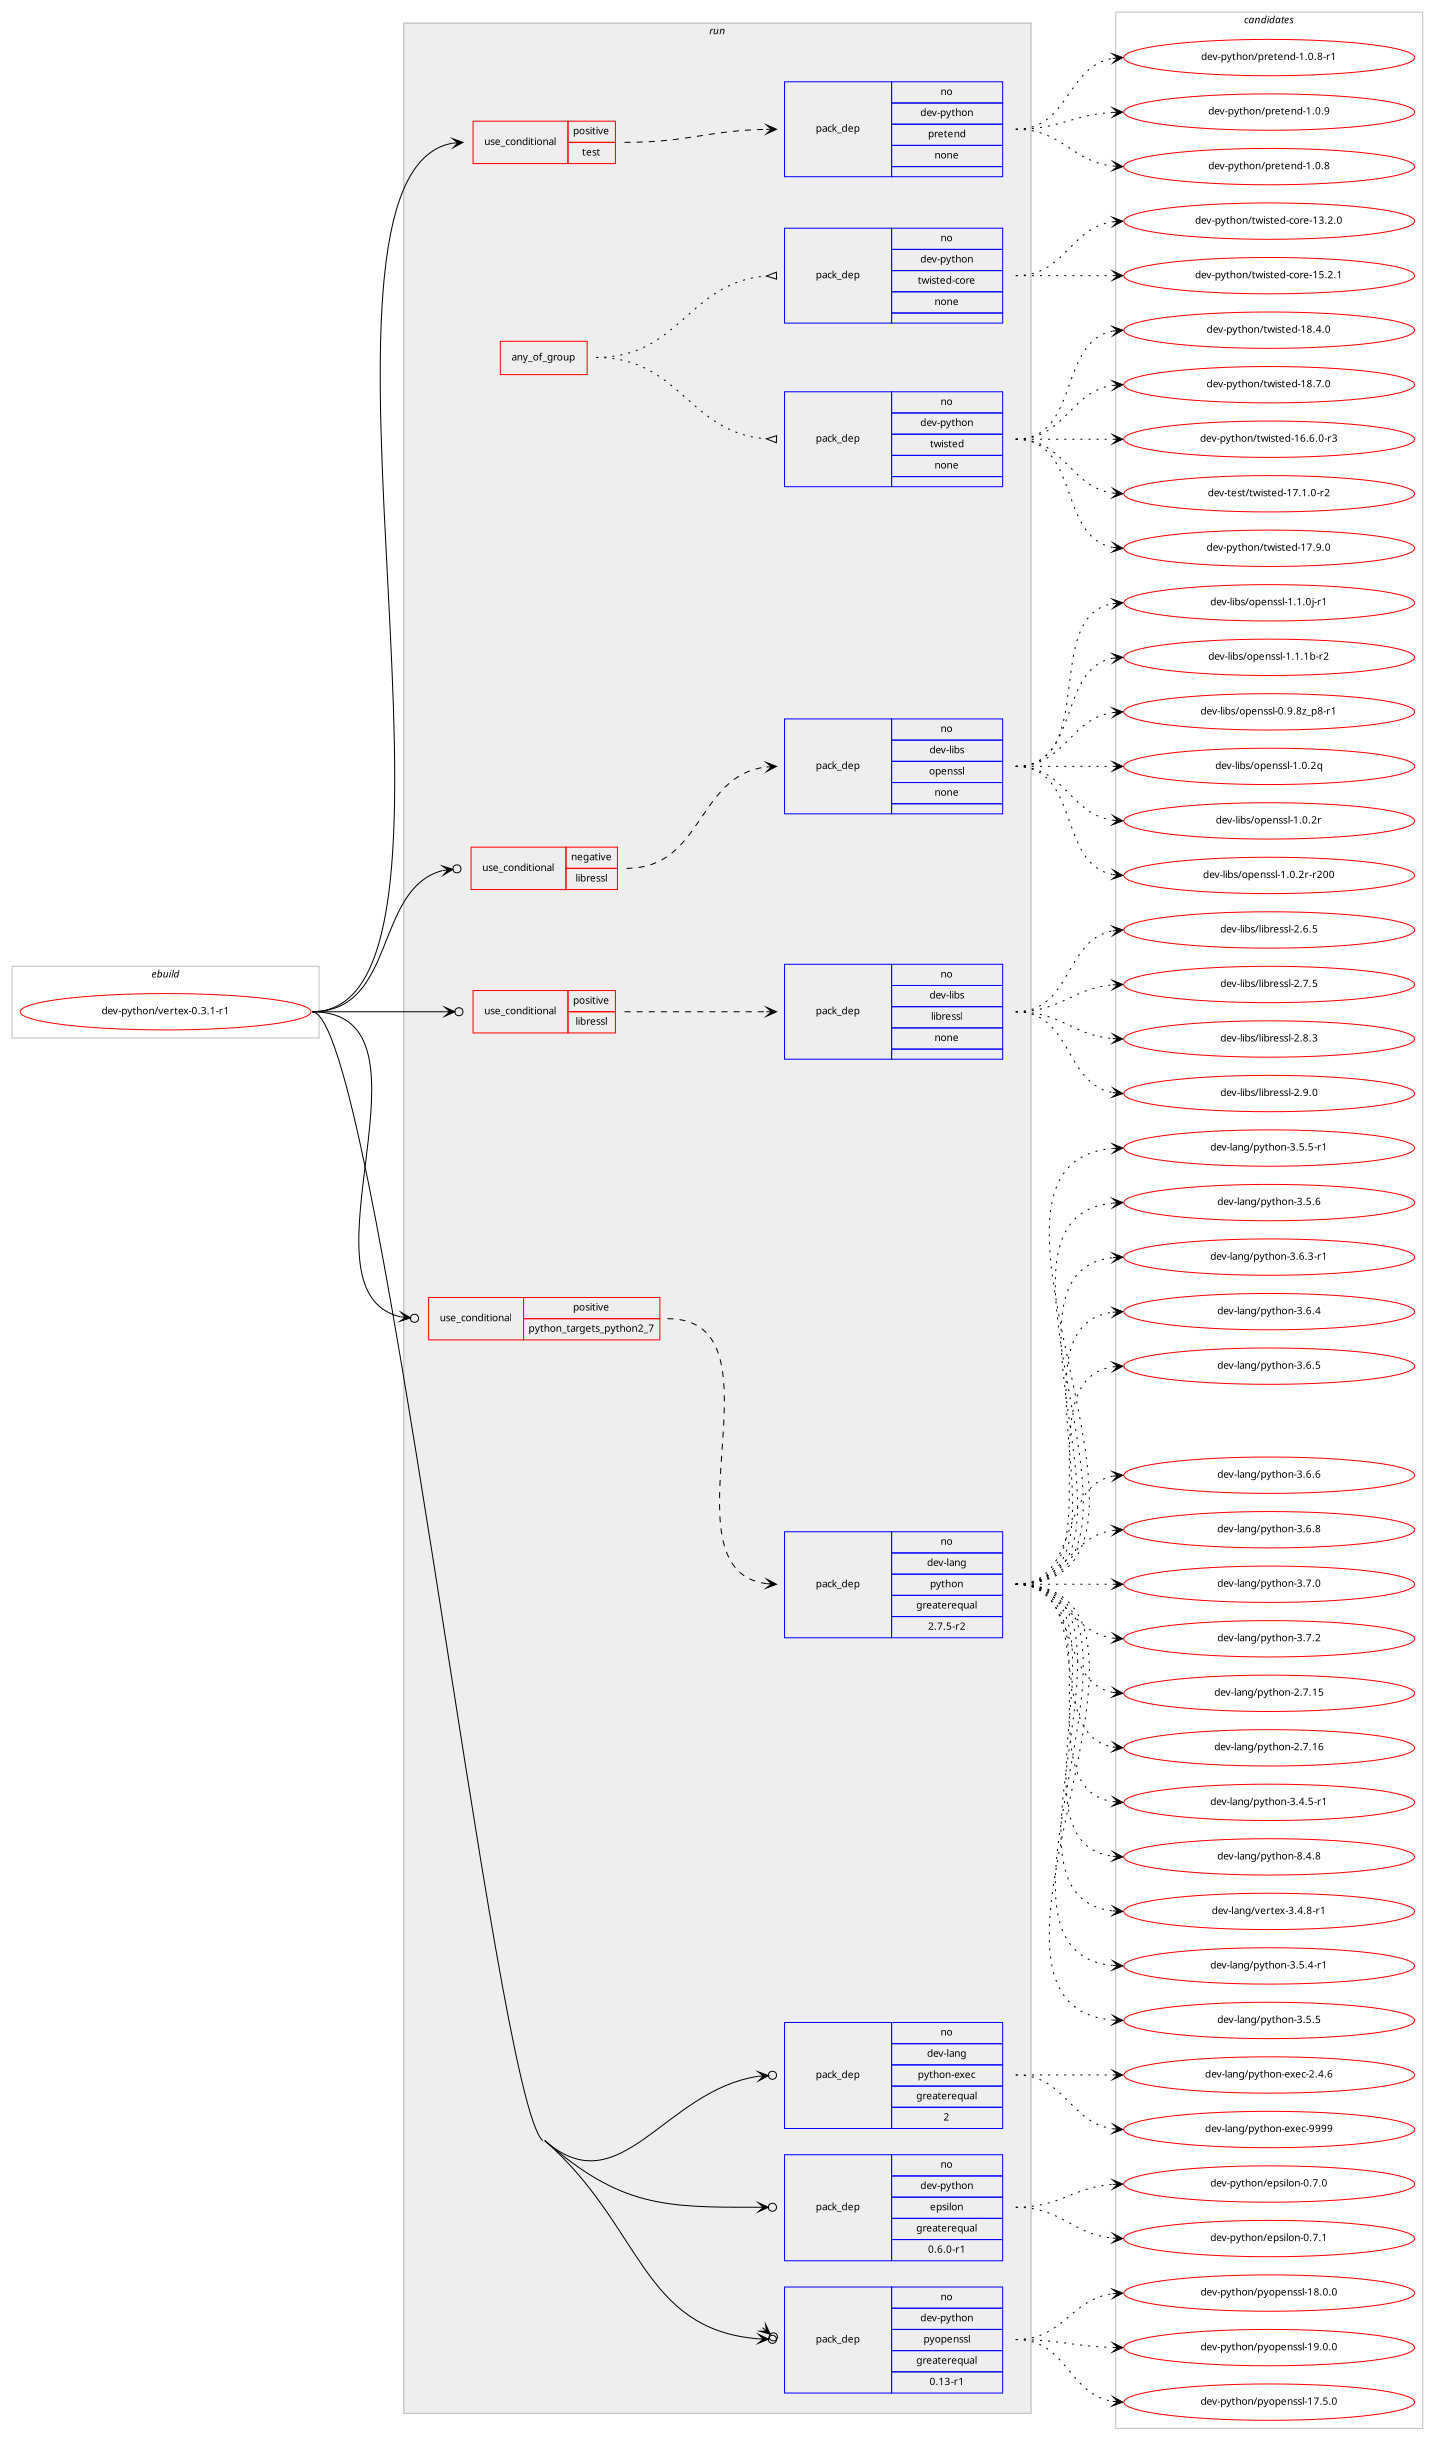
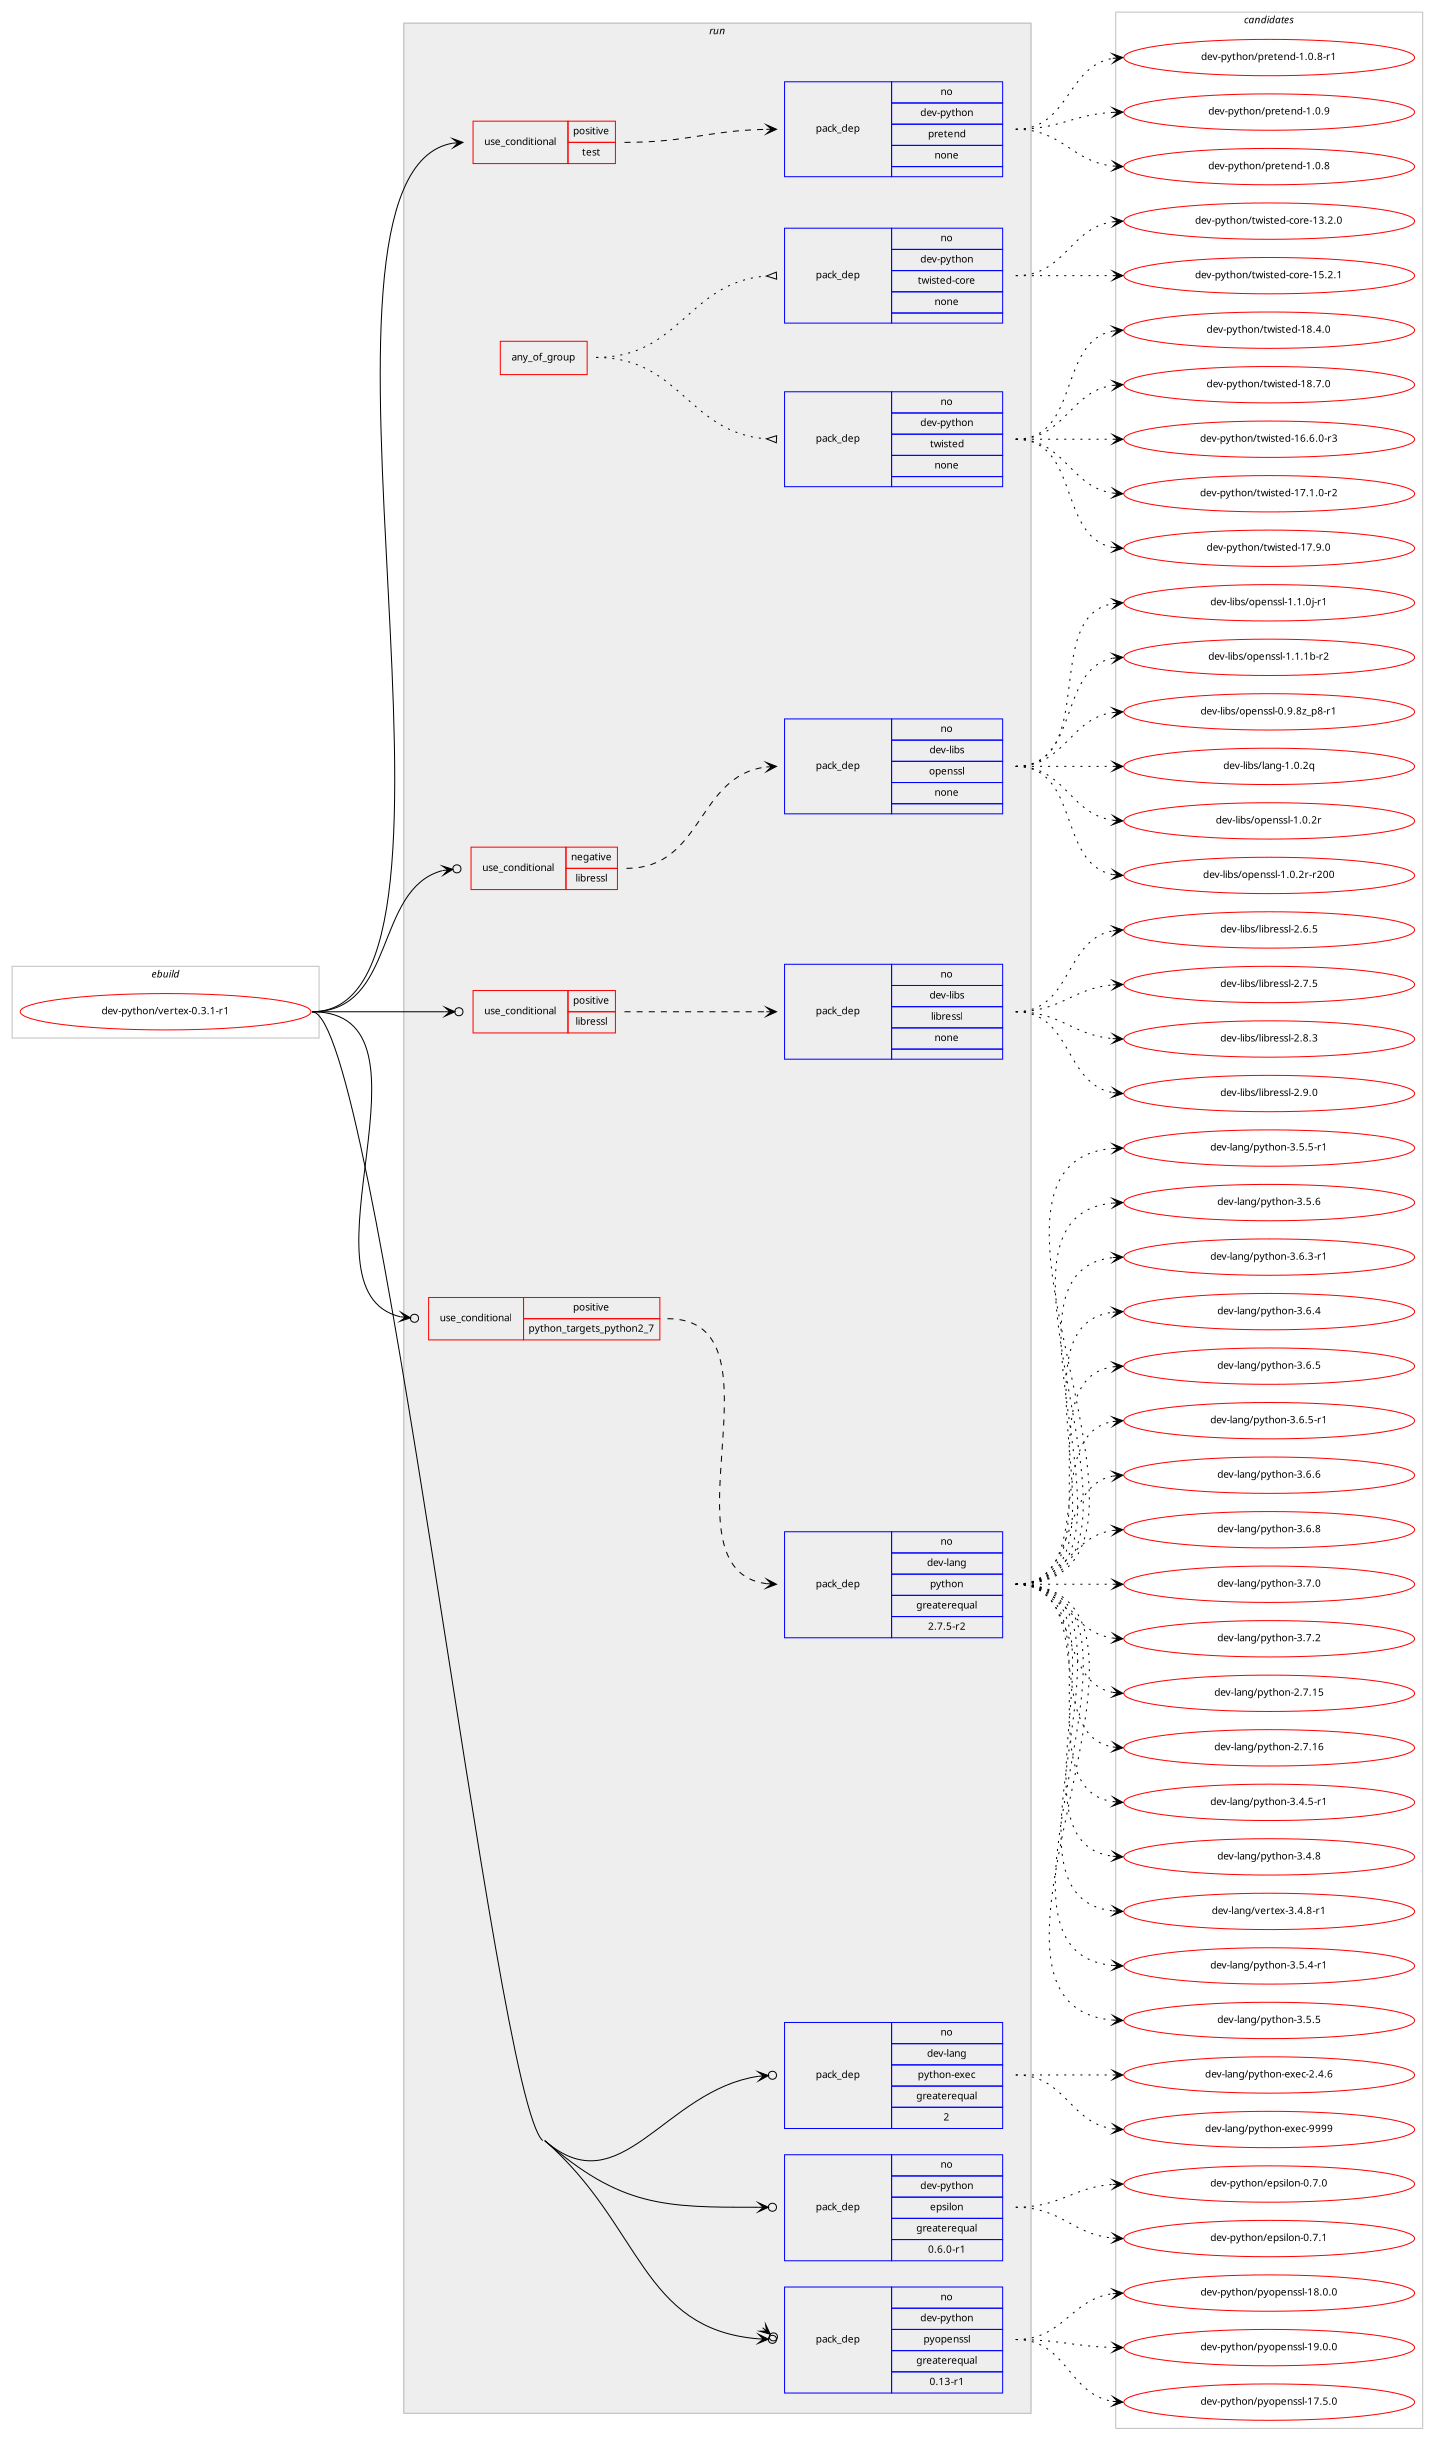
(1269, 494) -> (1269, 494)
(1269, 766) -> (1269, 766)
none -> (1269, 1421)
(1269, 1857) -> (1269, 1857)
